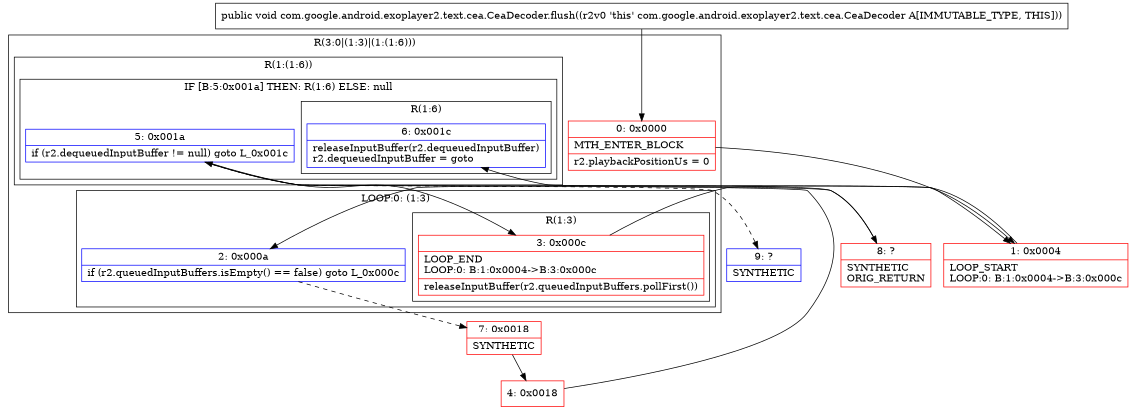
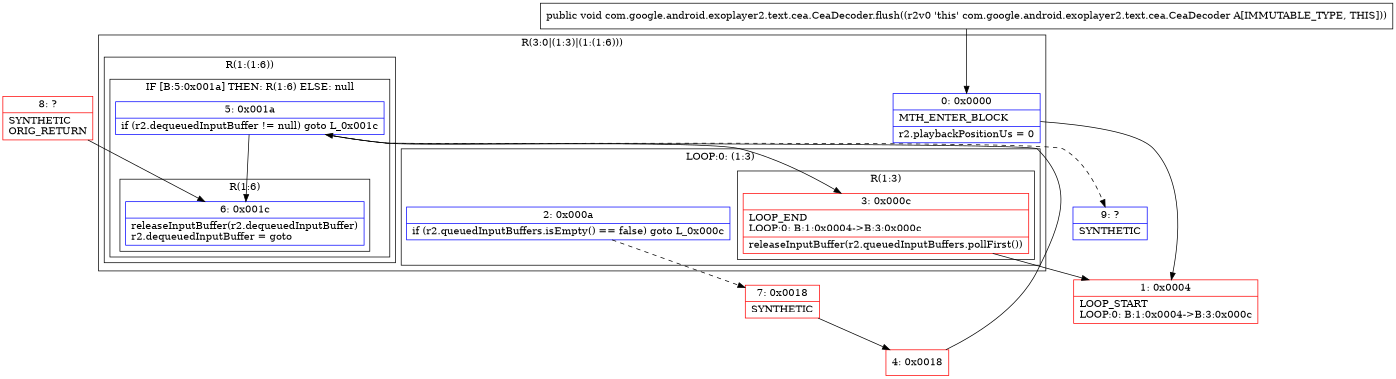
(642, 146) -> (967, 118)
(548, 186) -> (248, 164)
(650, 186) -> none
